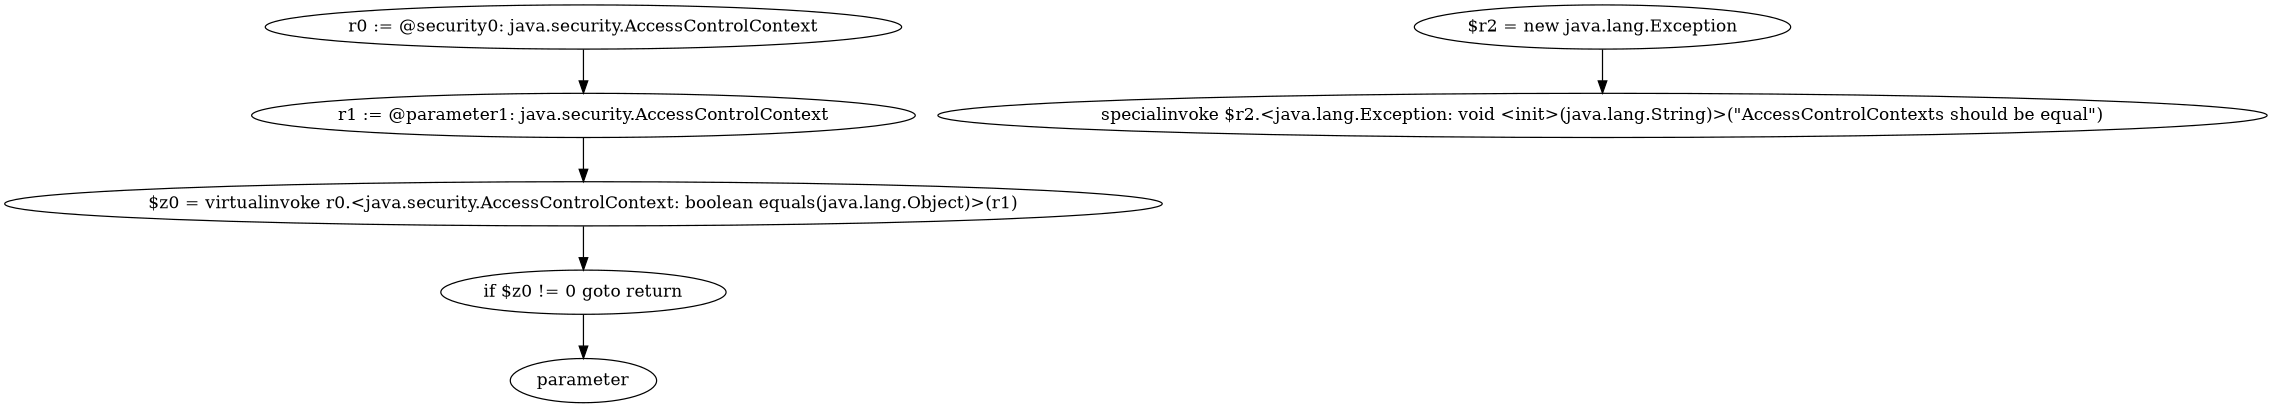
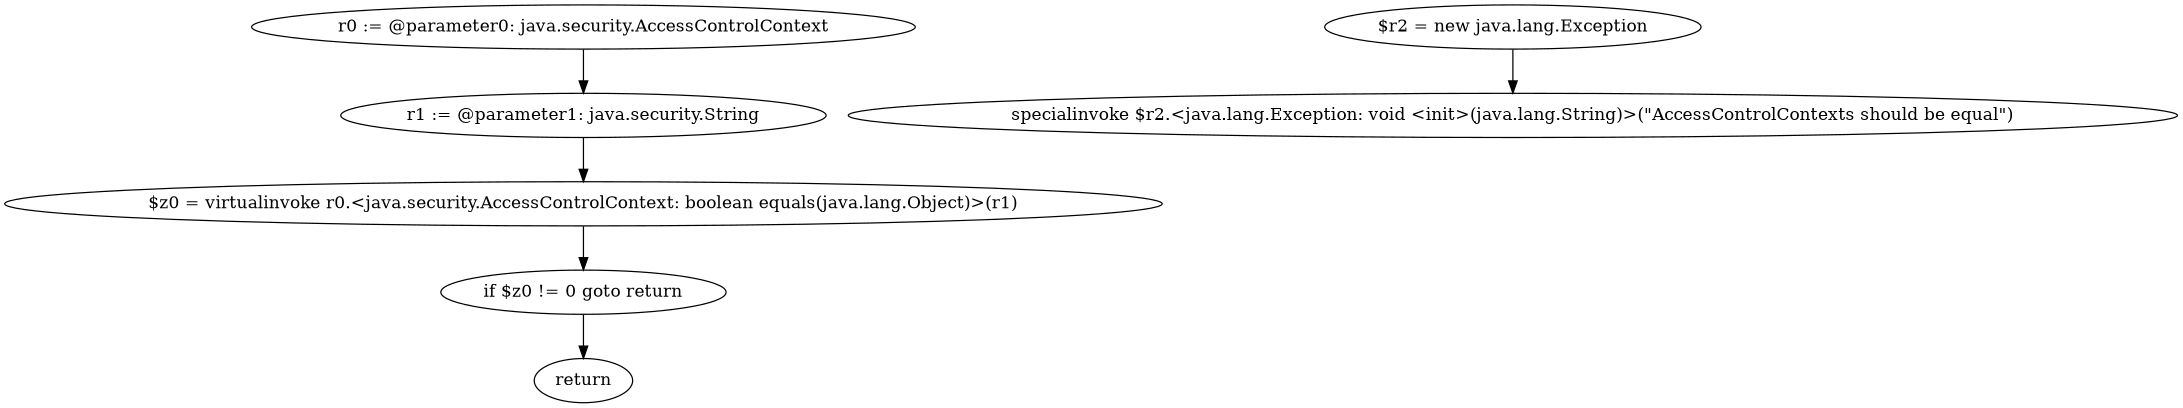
(583, 27) -> (583, 27)
(583, 115) -> (583, 115)
(583, 381) -> (583, 381)
